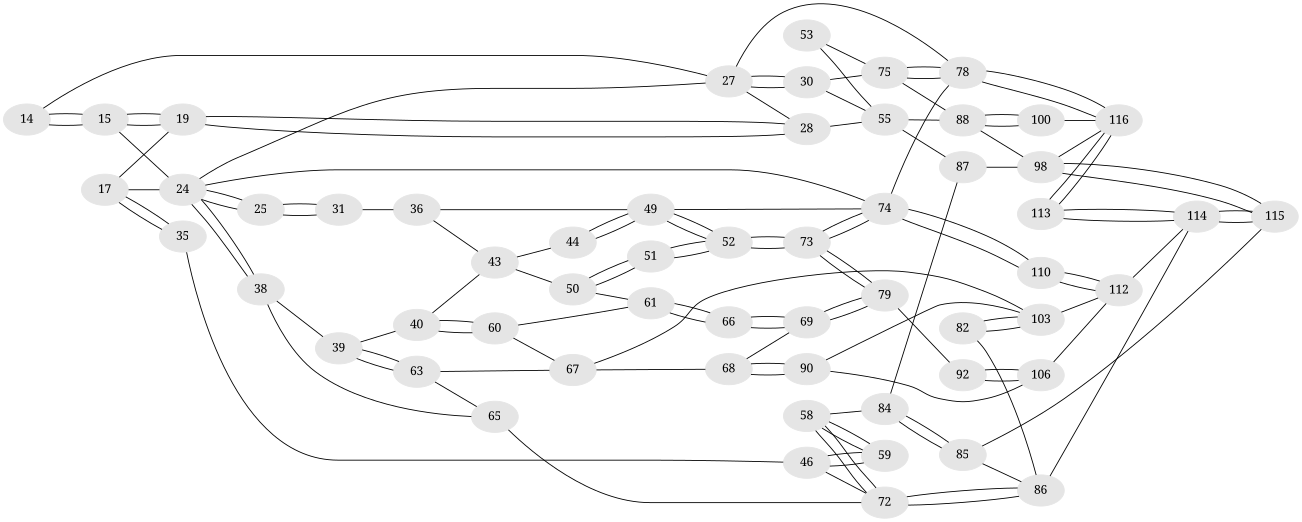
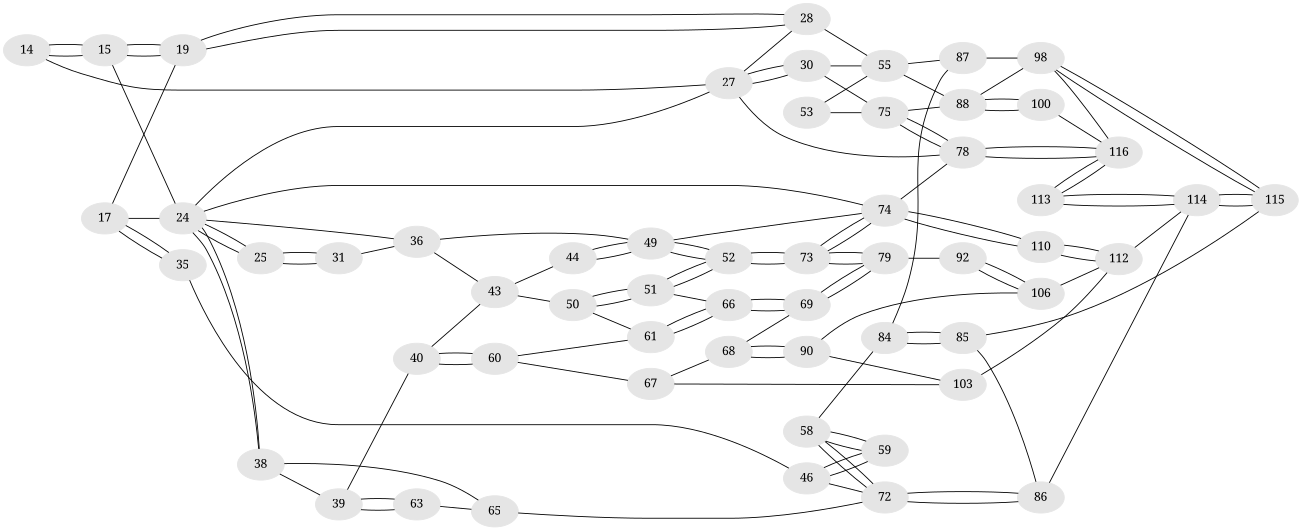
none -> (300, 229)
none -> (690, 298)
(963, 328) -> none
(495, 371) -> none
